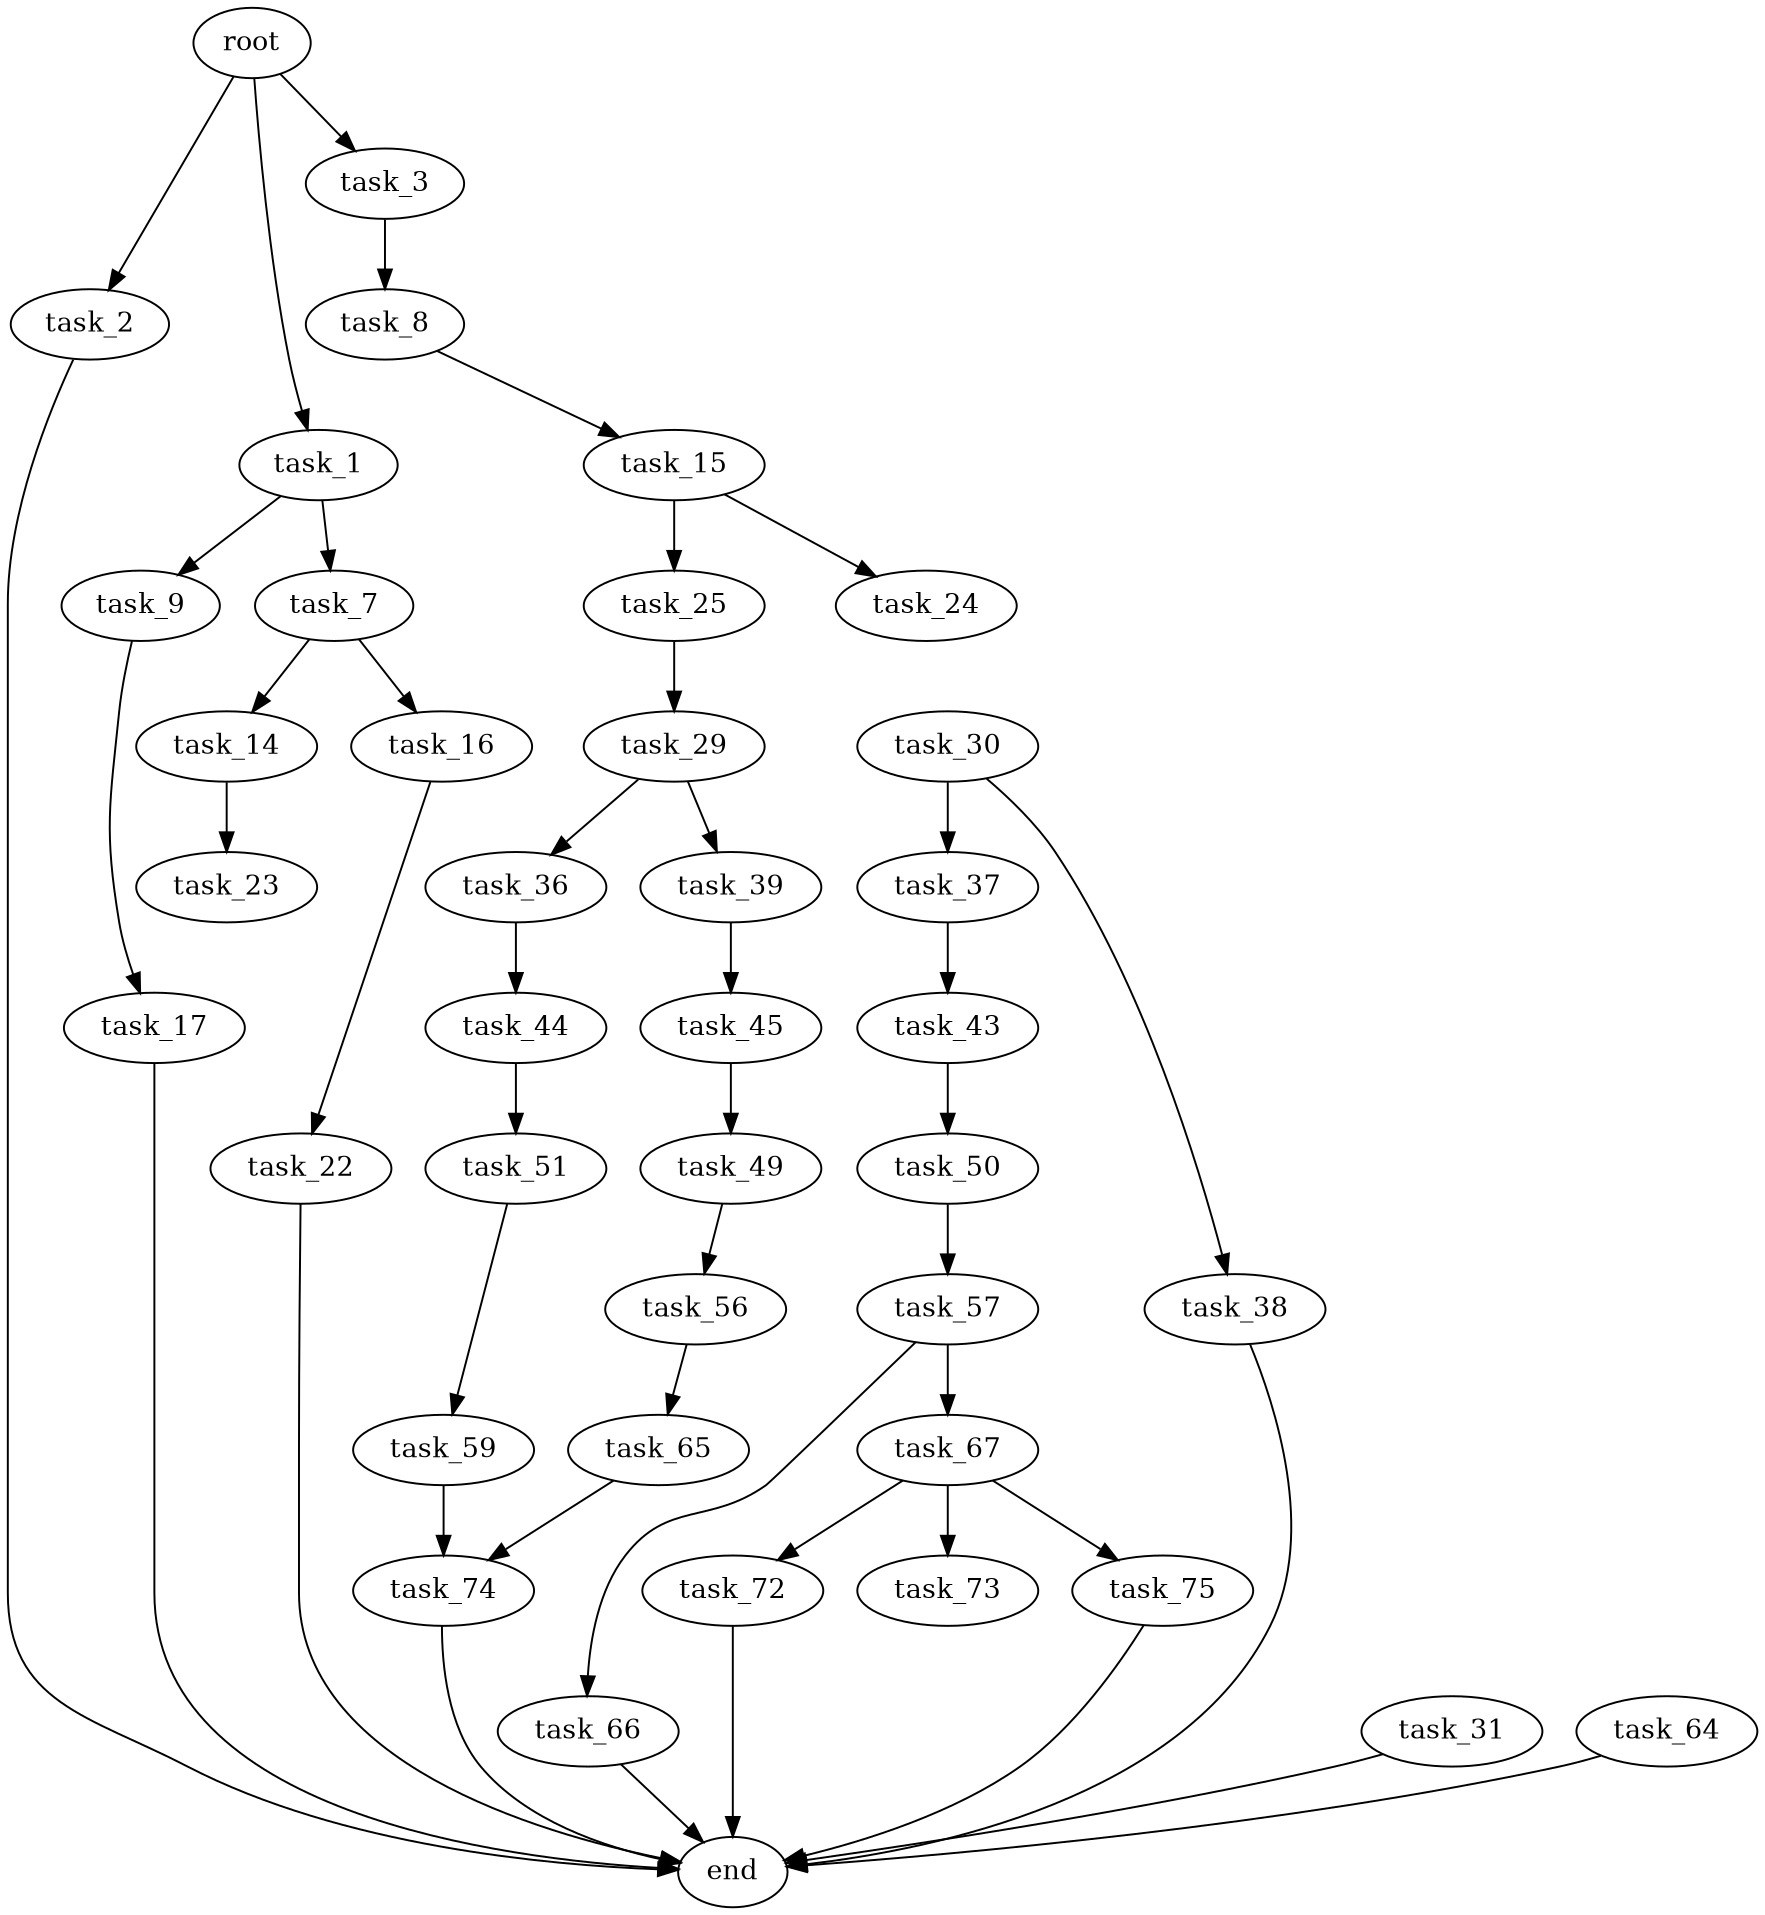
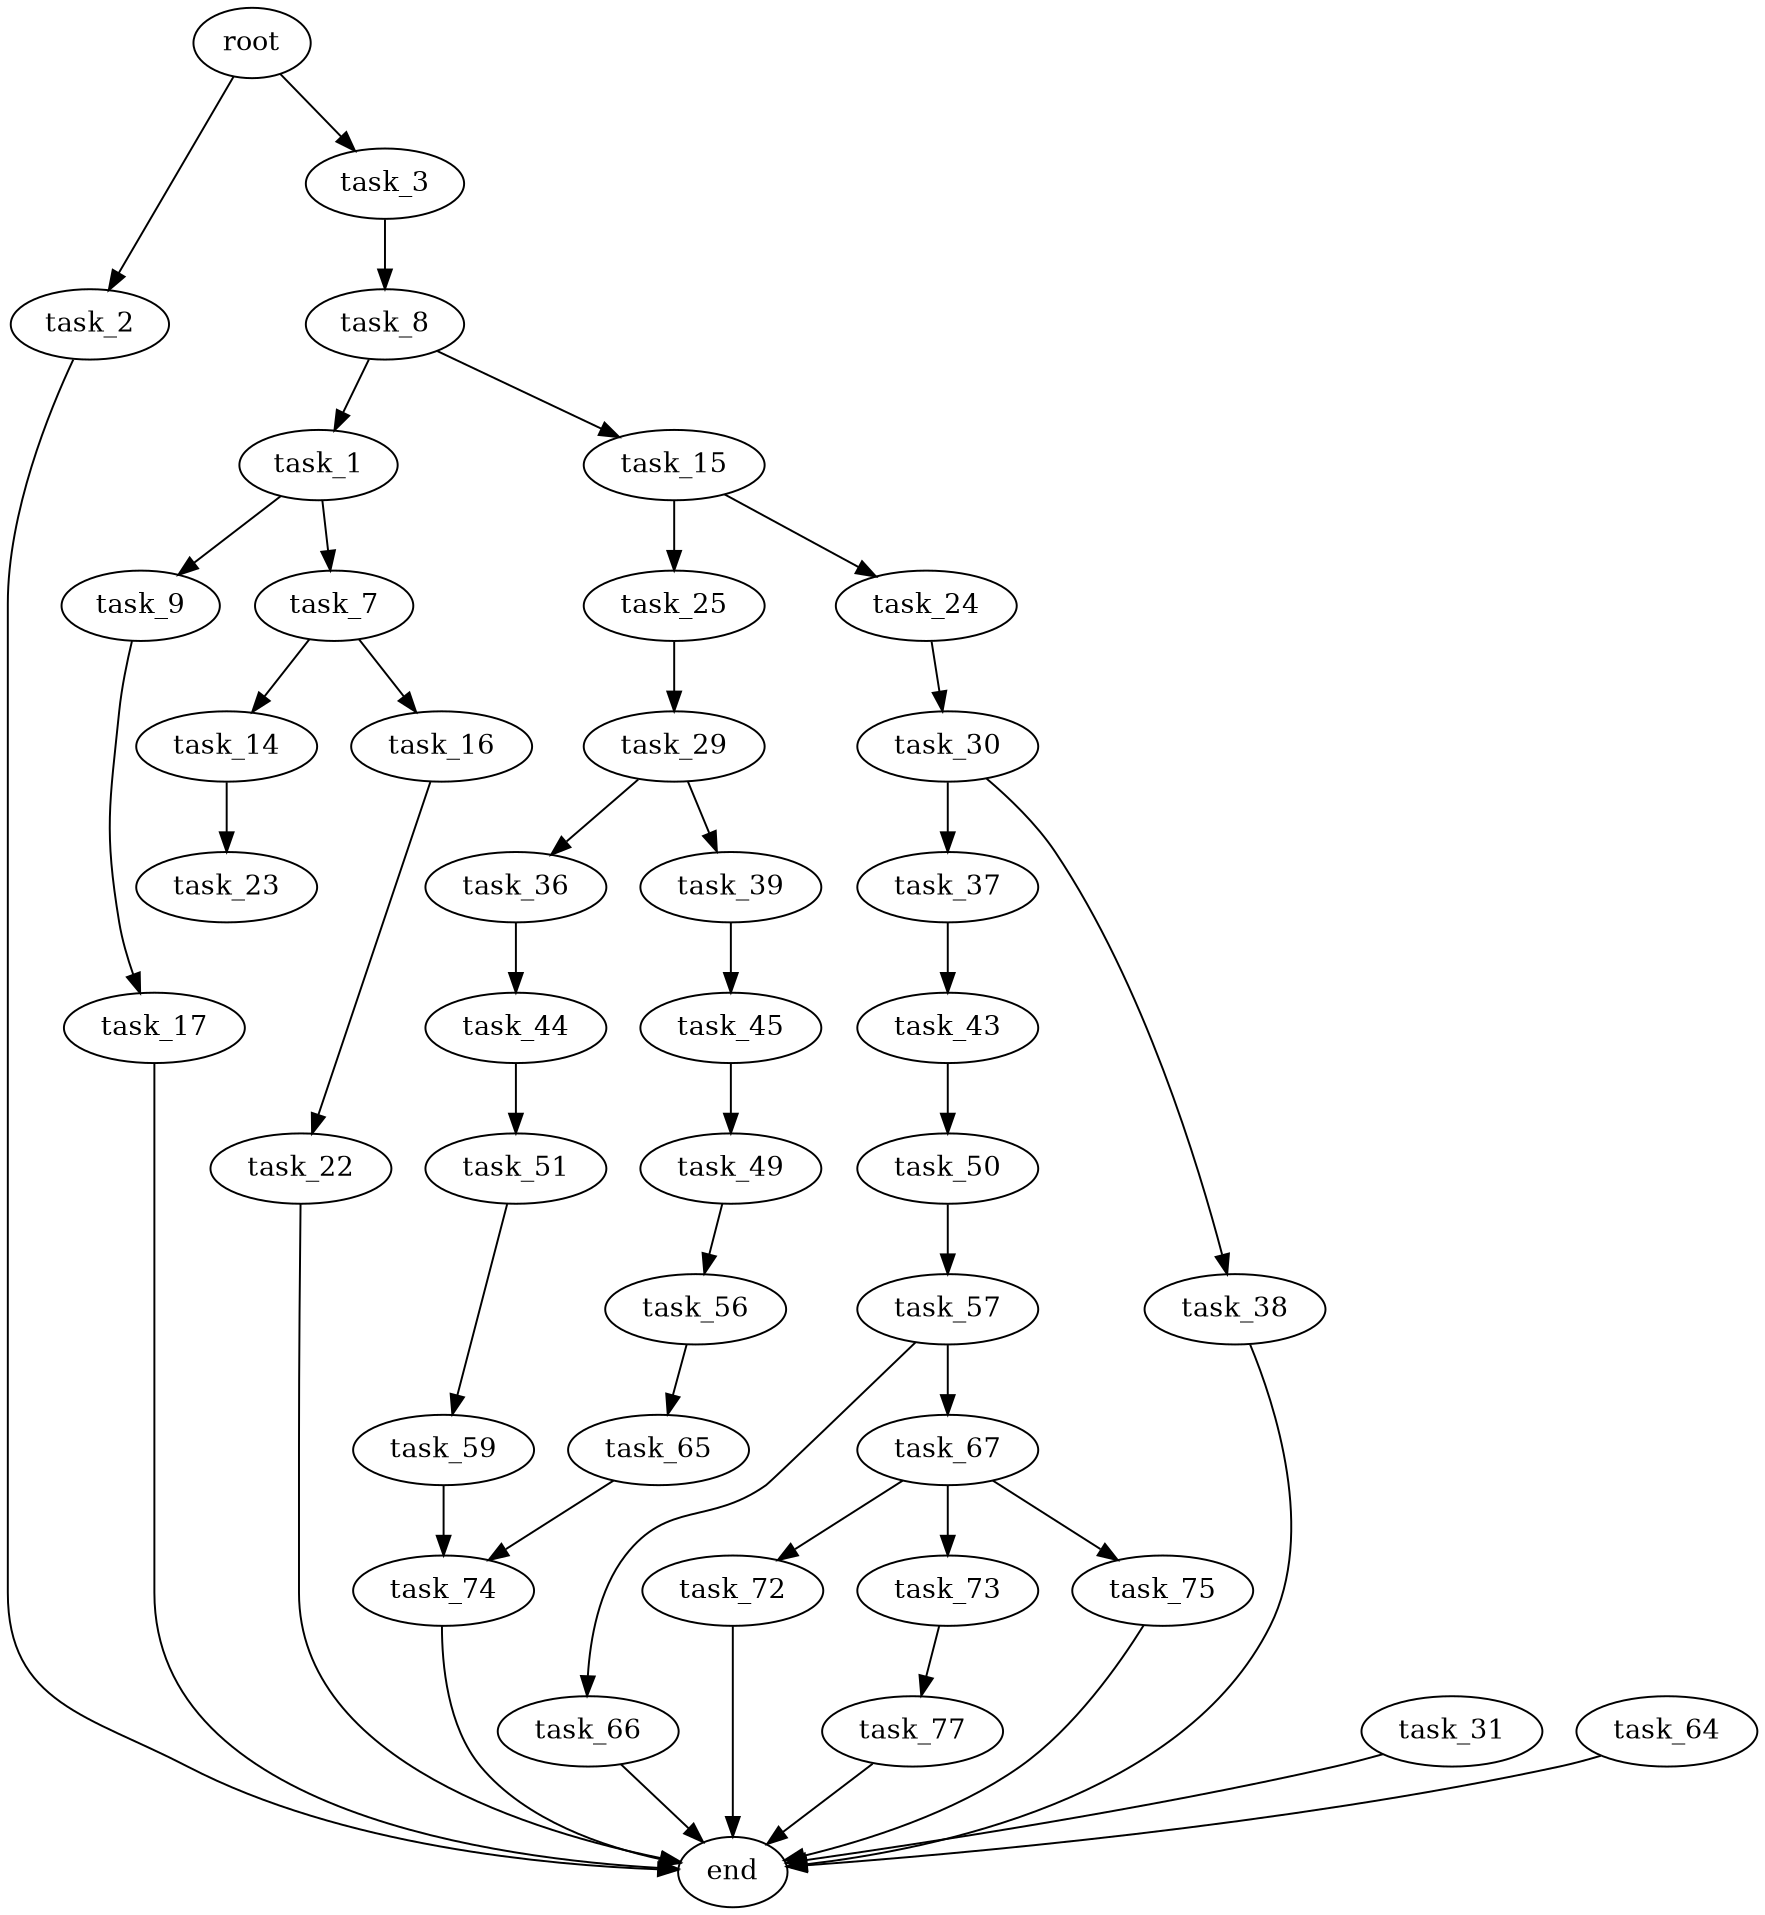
(271, 246) -> (356, 386)
none -> (936, 667)
none -> (913, 1731)
